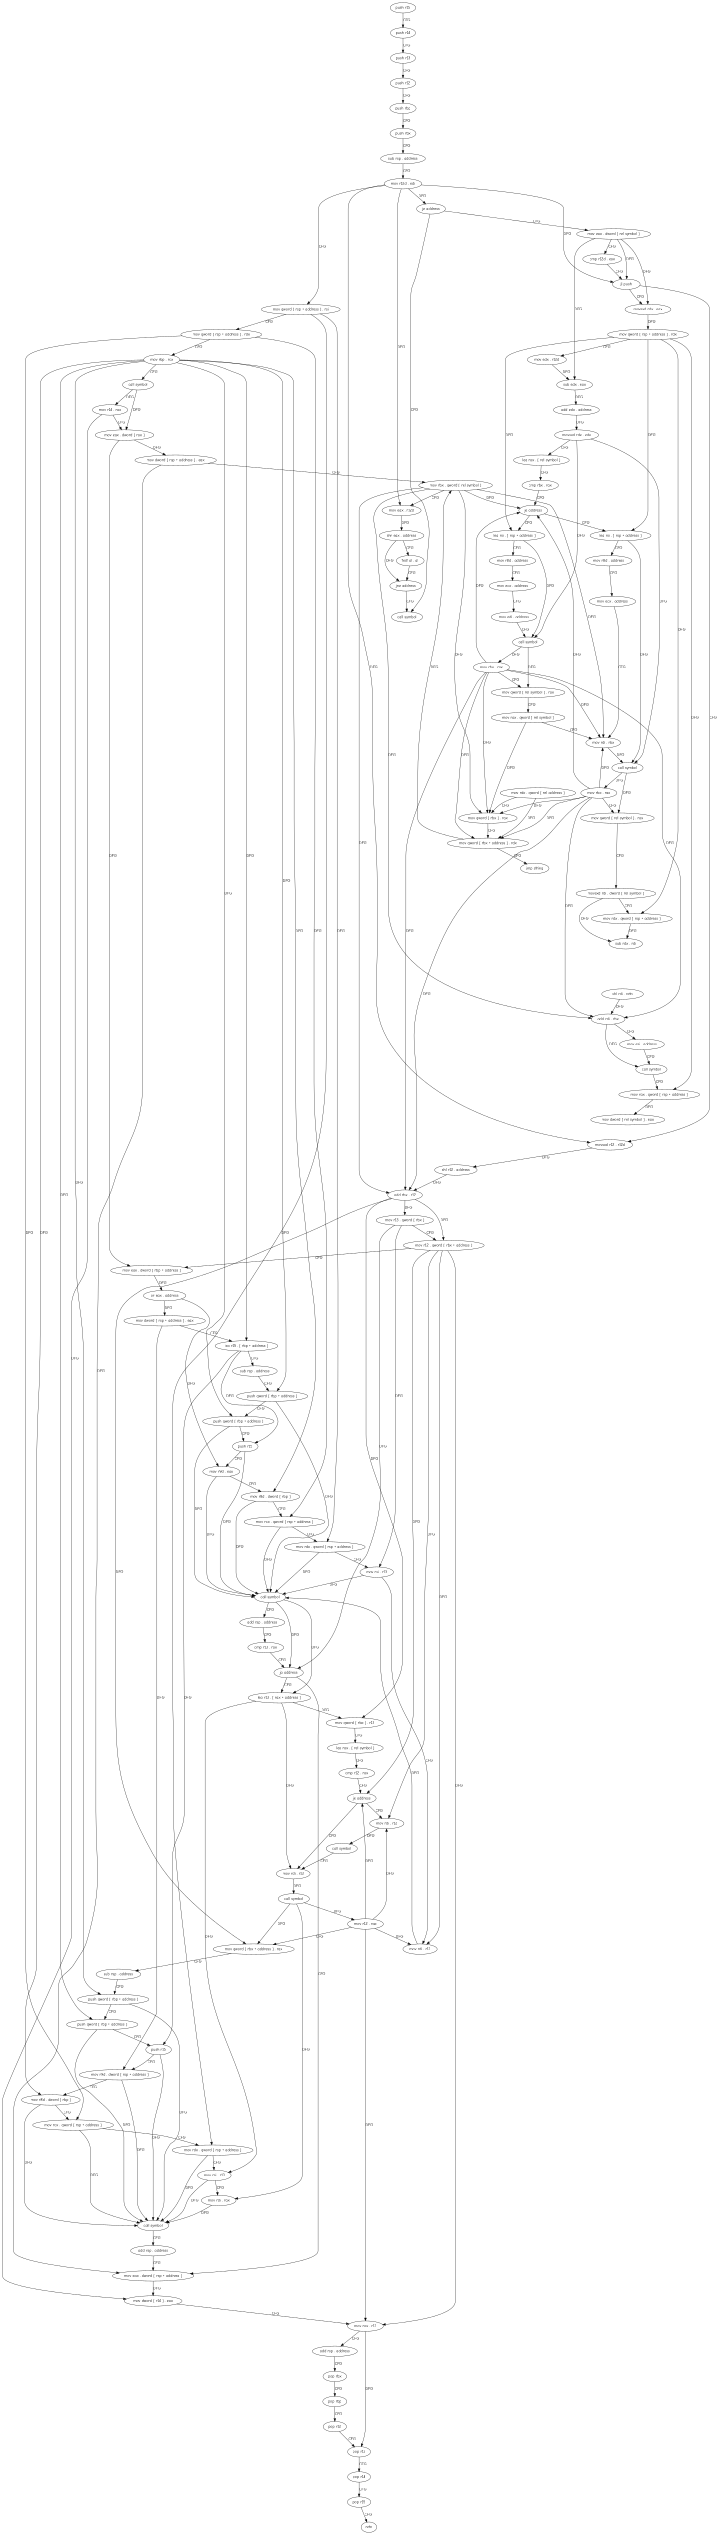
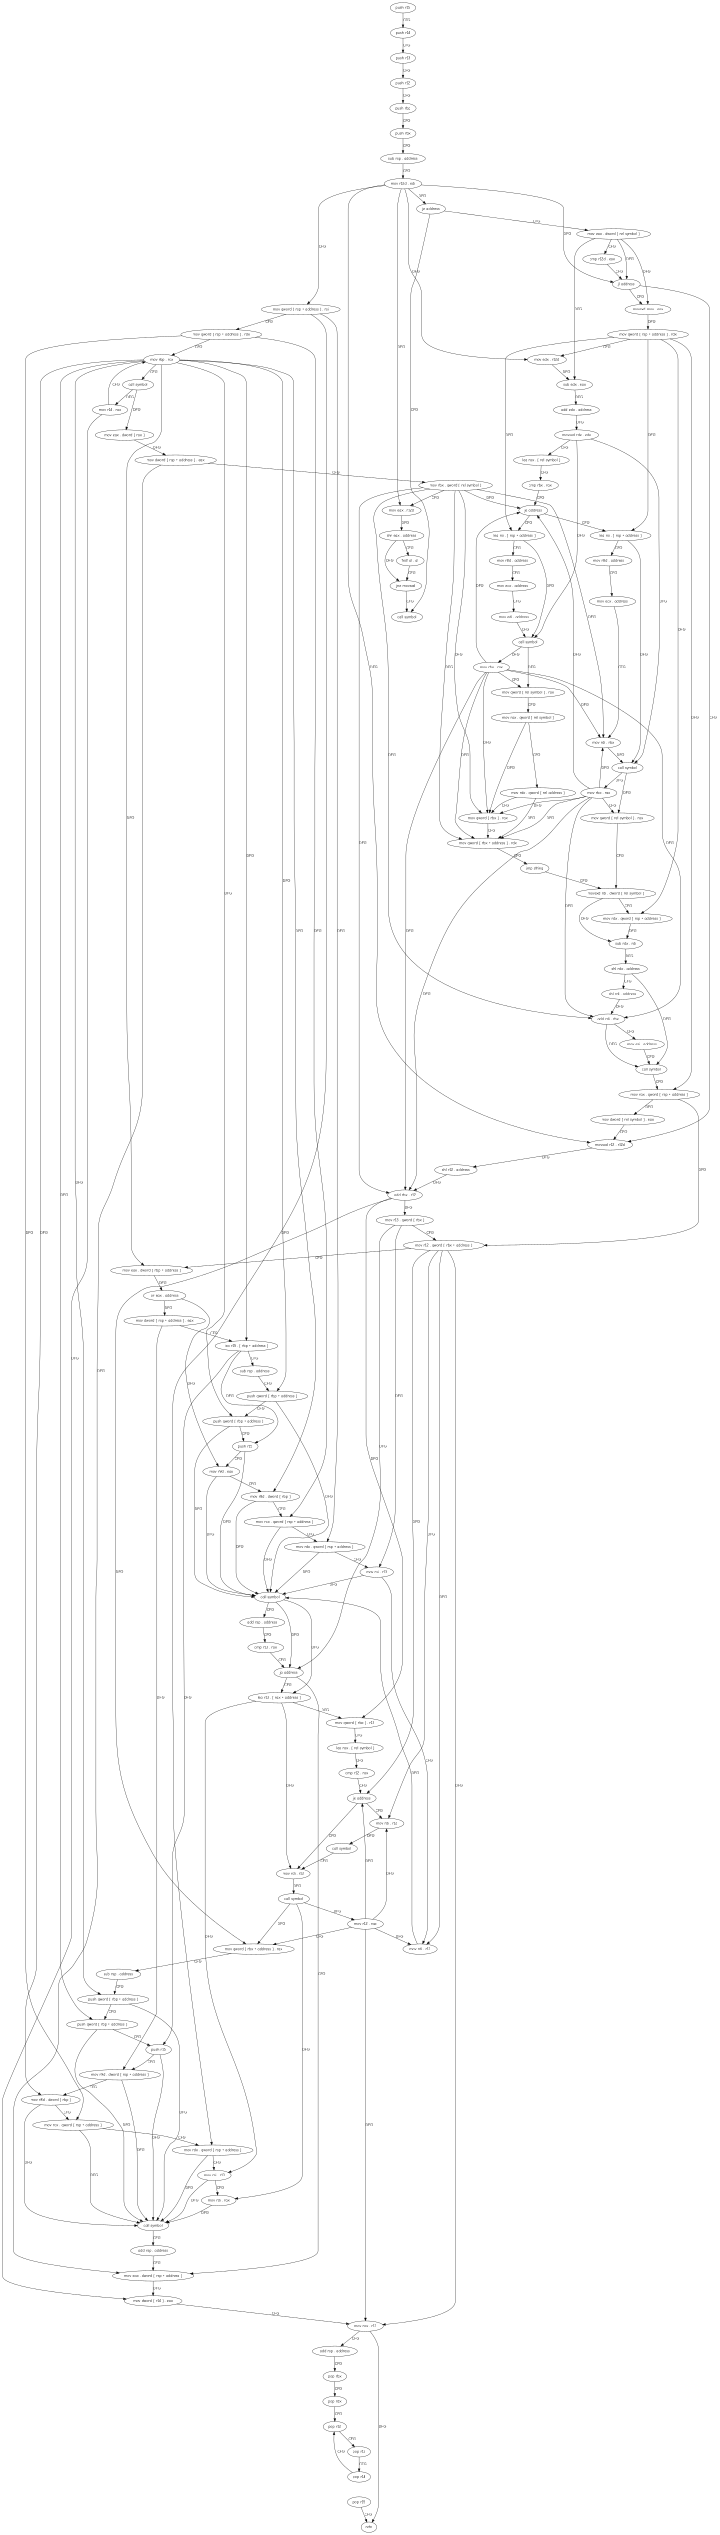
(626, 284) -> (626, 284)
(648, 309) -> (648, 309)
none -> (422, 315)
(117, 421) -> (115, 376)
(406, 586) -> (406, 586)
(427, 681) -> (445, 669)
(566, 730) -> (533, 754)
(109, 856) -> (127, 808)
none -> (572, 880)
none -> (626, 969)
(623, 994) -> (623, 994)
none -> (620, 1131)
(435, 1214) -> (661, 1236)
(365, 2388) -> (379, 2425)
(335, 2402) -> (335, 2402)
(359, 2488) -> (337, 2457)
